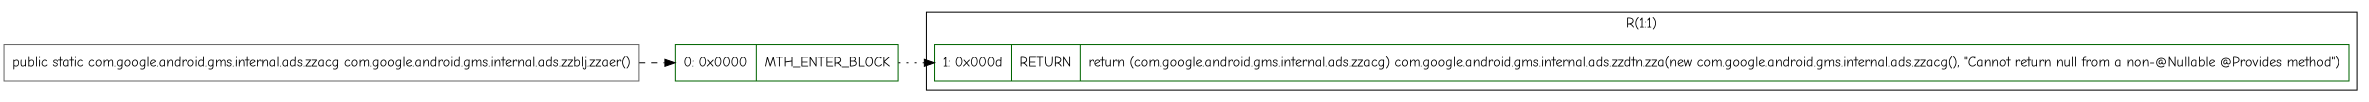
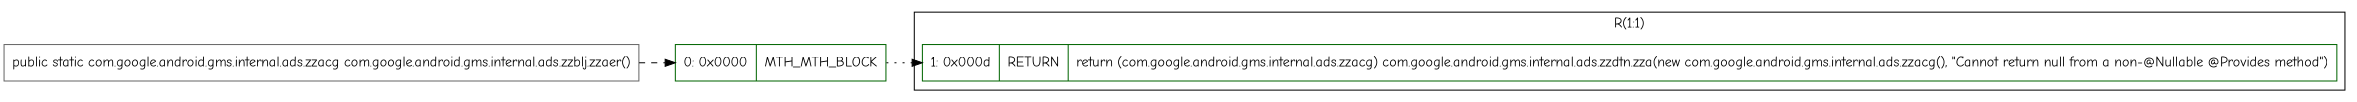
(827, 62) -> (821, 62)
